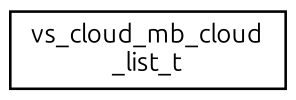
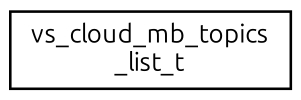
(148, 50) -> (151, 50)
